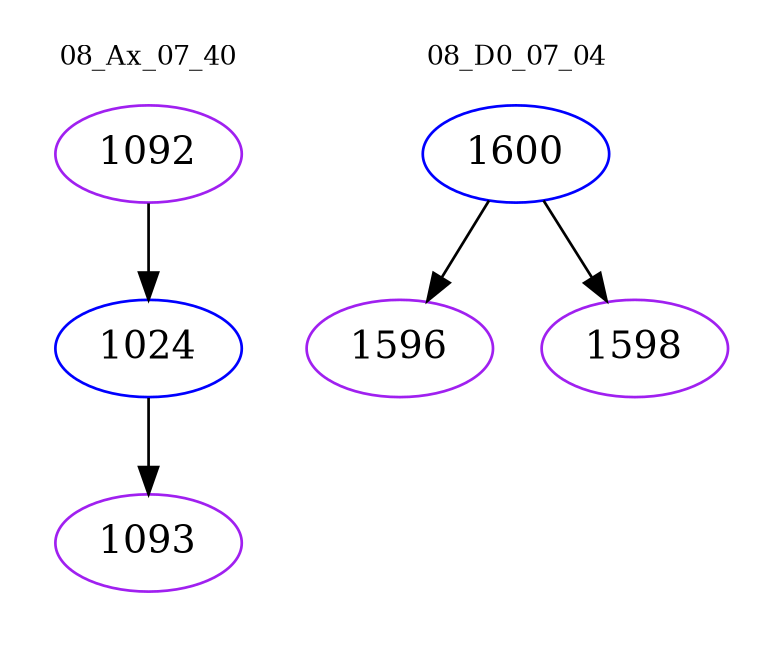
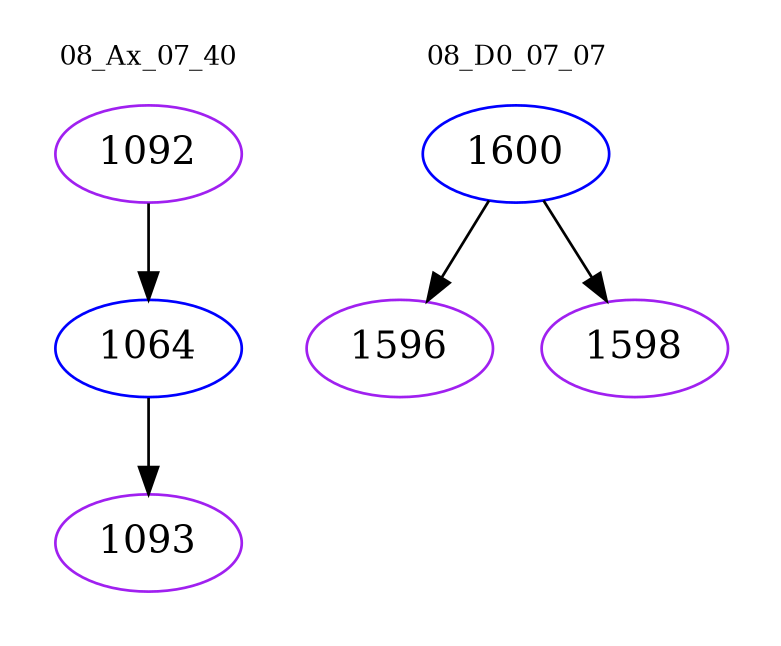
(517, 58) -> (517, 58)
(149, 348) -> (149, 348)
